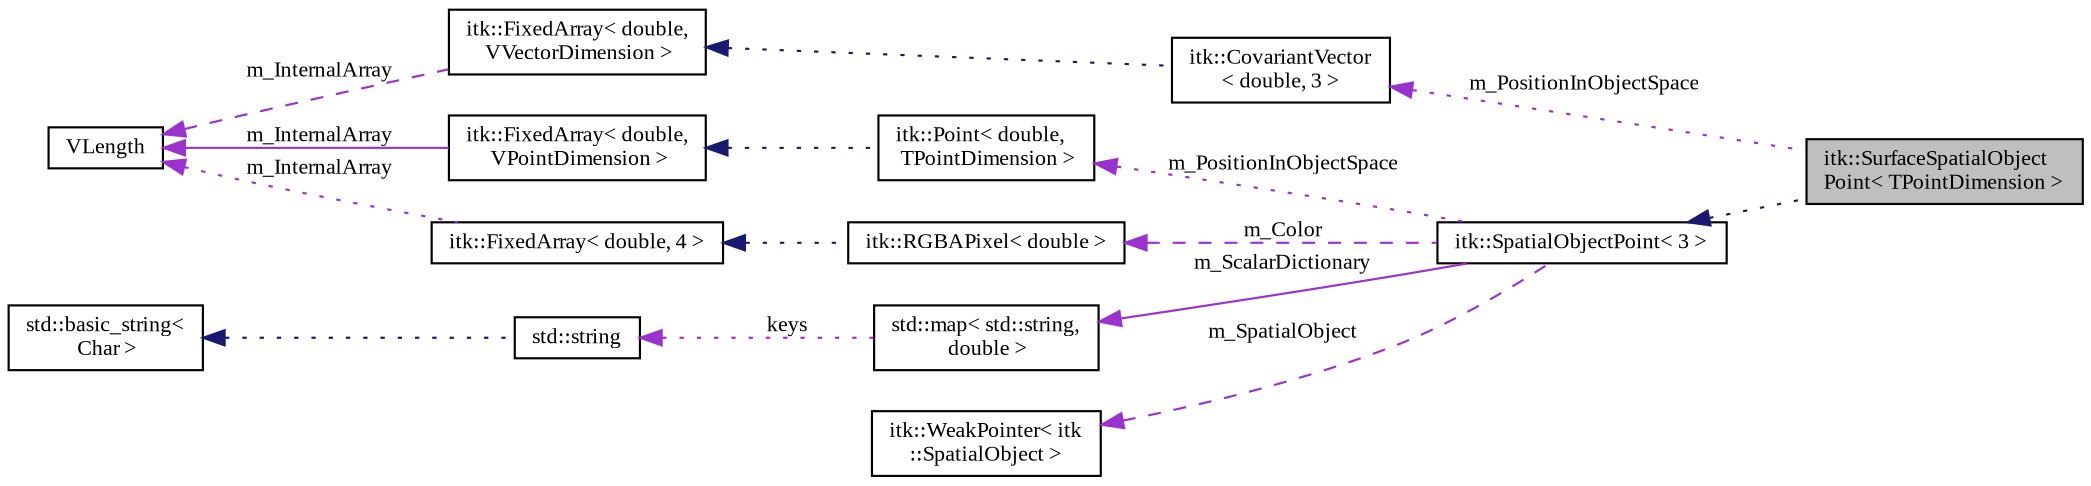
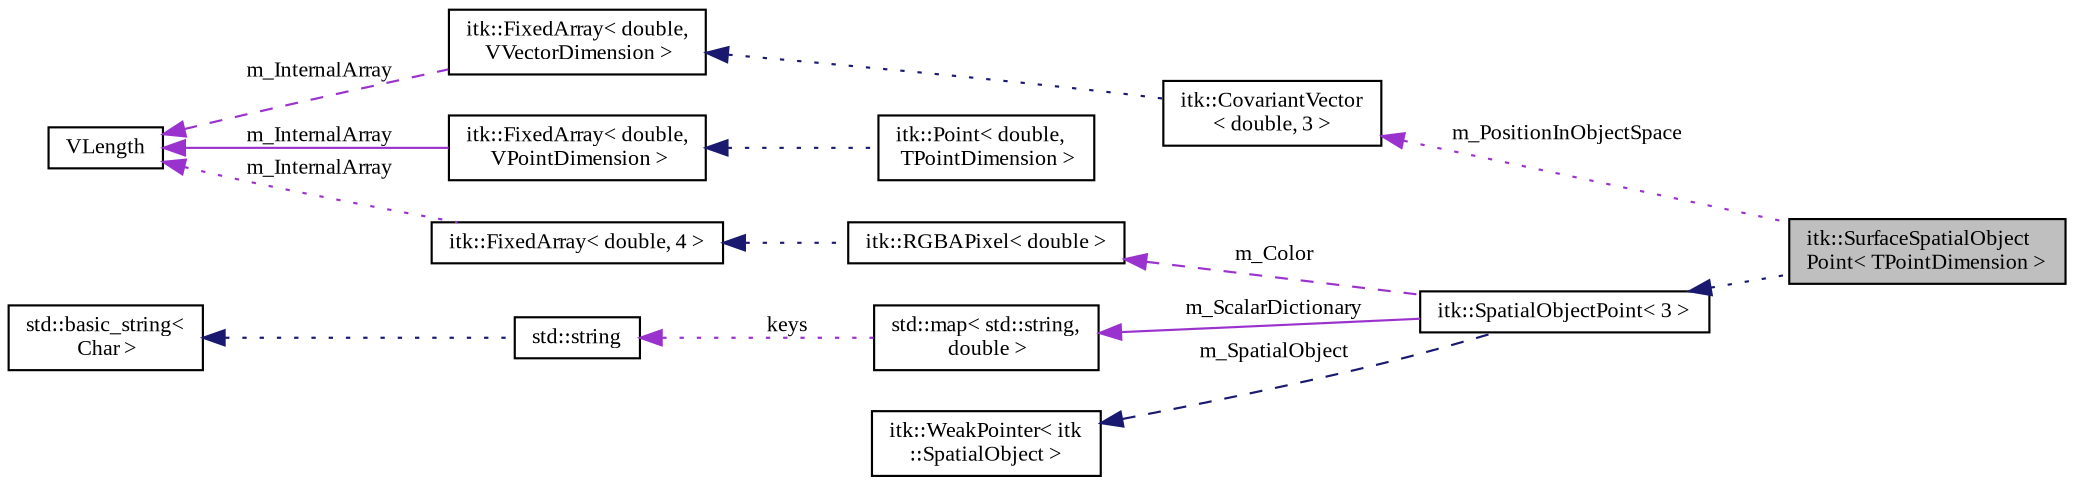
(1292, 193) -> none
(1344, 364) -> (1310, 380)
